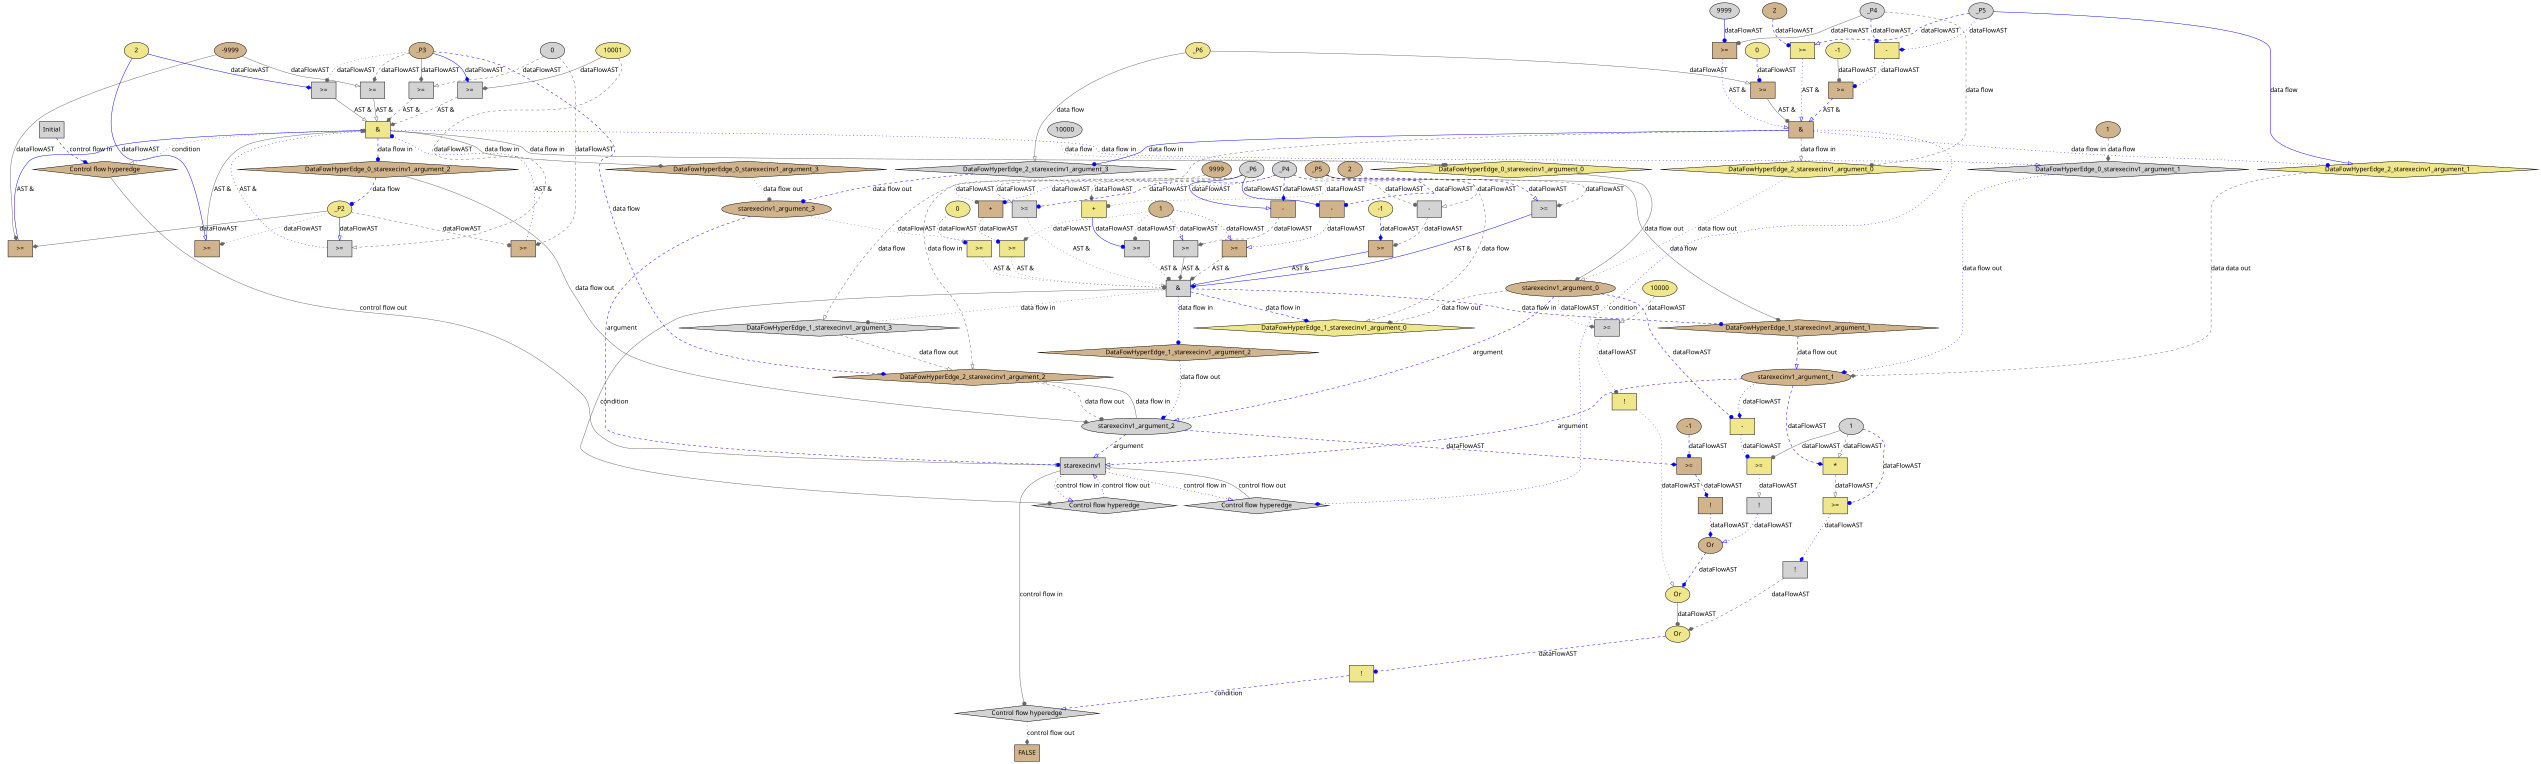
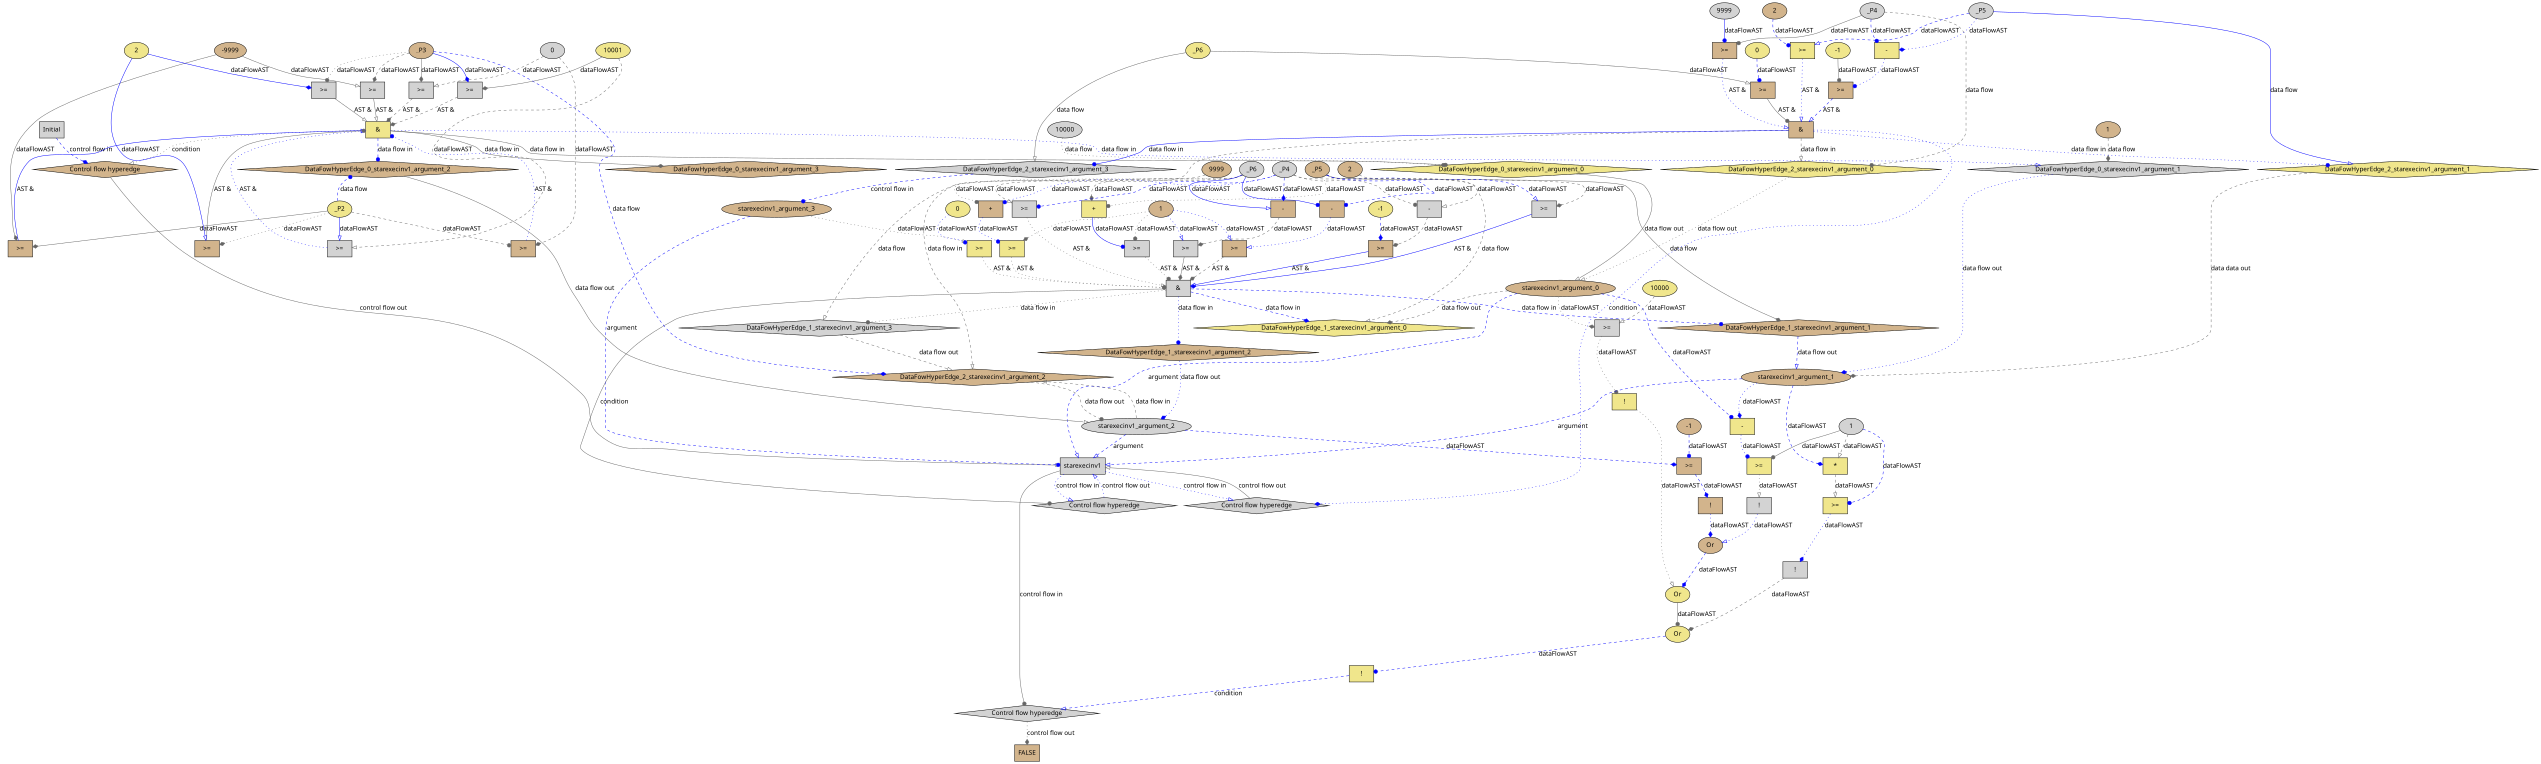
(760, 188) -> none
(893, 189) -> (893, 189)
(368, 193) -> (339, 188)
(1651, 213) -> (1651, 213)
(706, 377) -> (706, 377)
(1374, 377) -> (1273, 362)
(1101, 387) -> (1114, 389)
